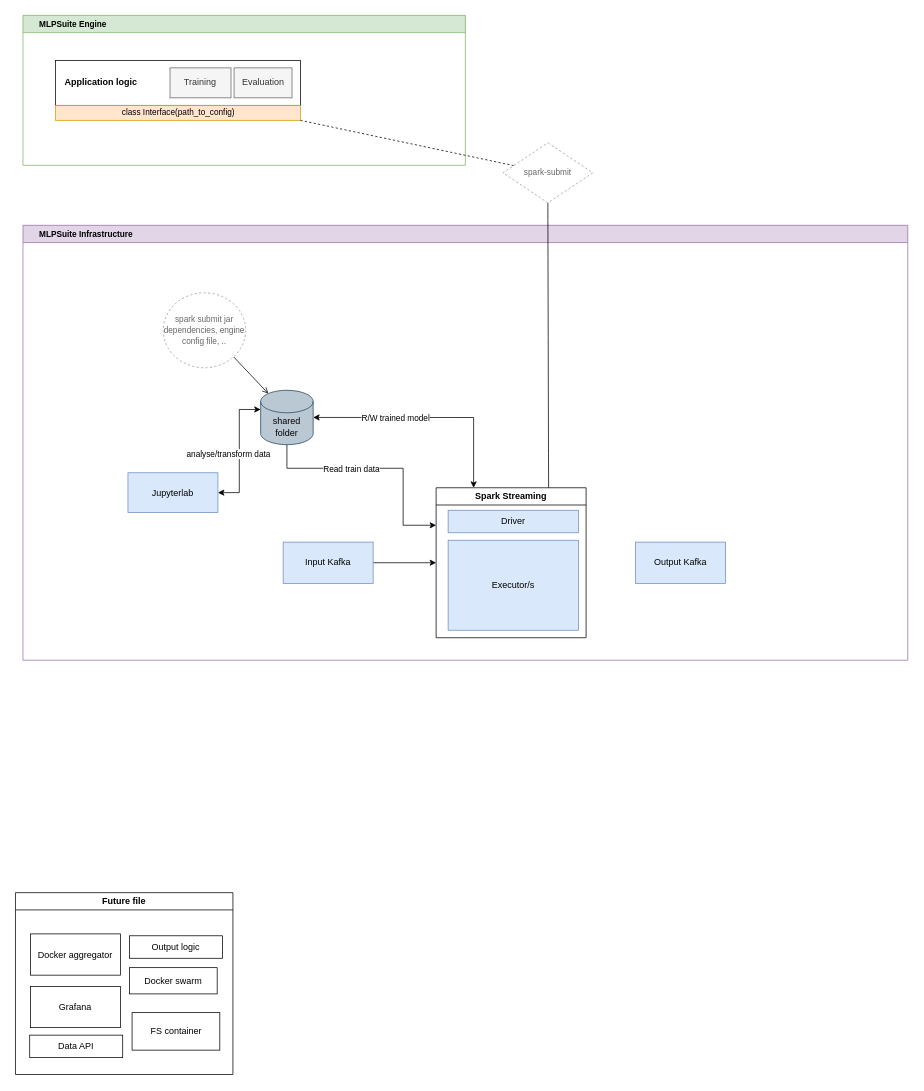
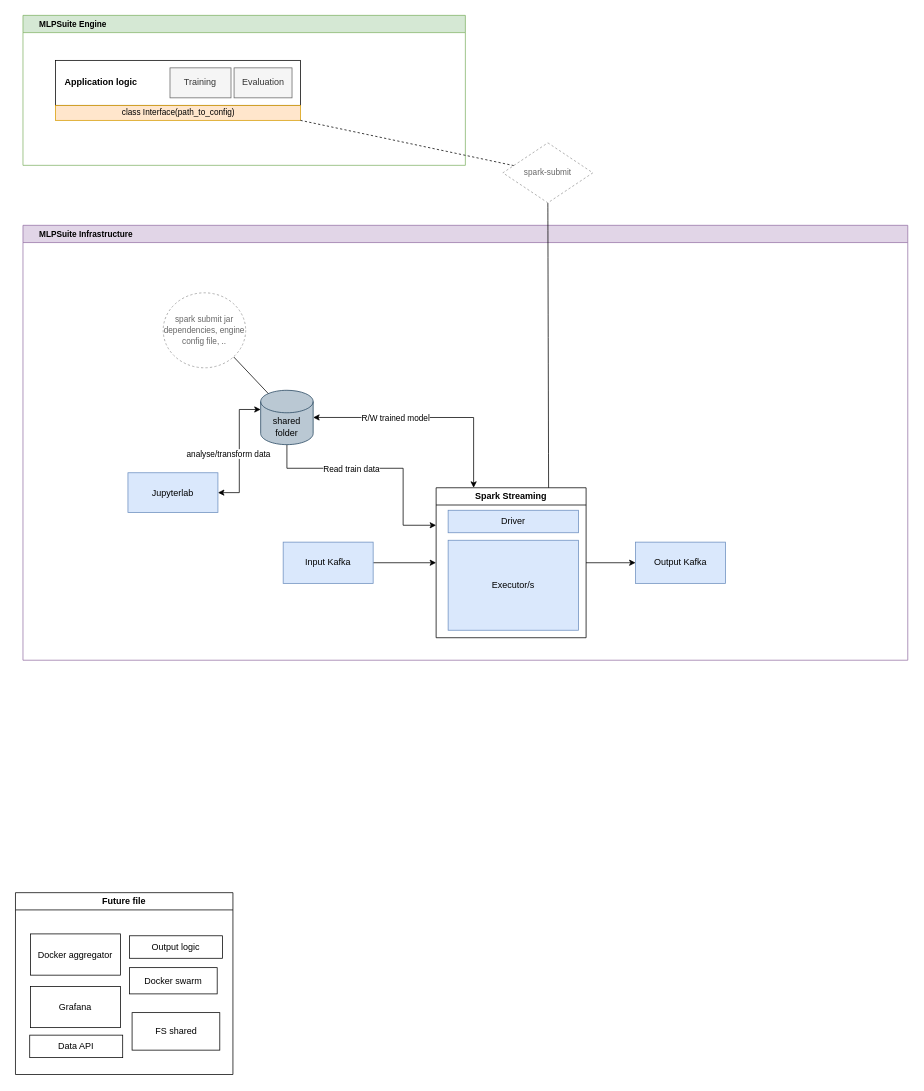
(265, 390) -> (266, 391)
none -> (610, 563)
(176, 1032) -> (176, 1032)
